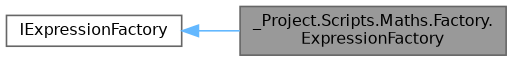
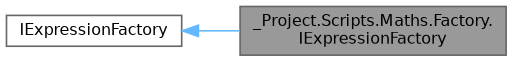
(373, 31) -> (373, 31)
